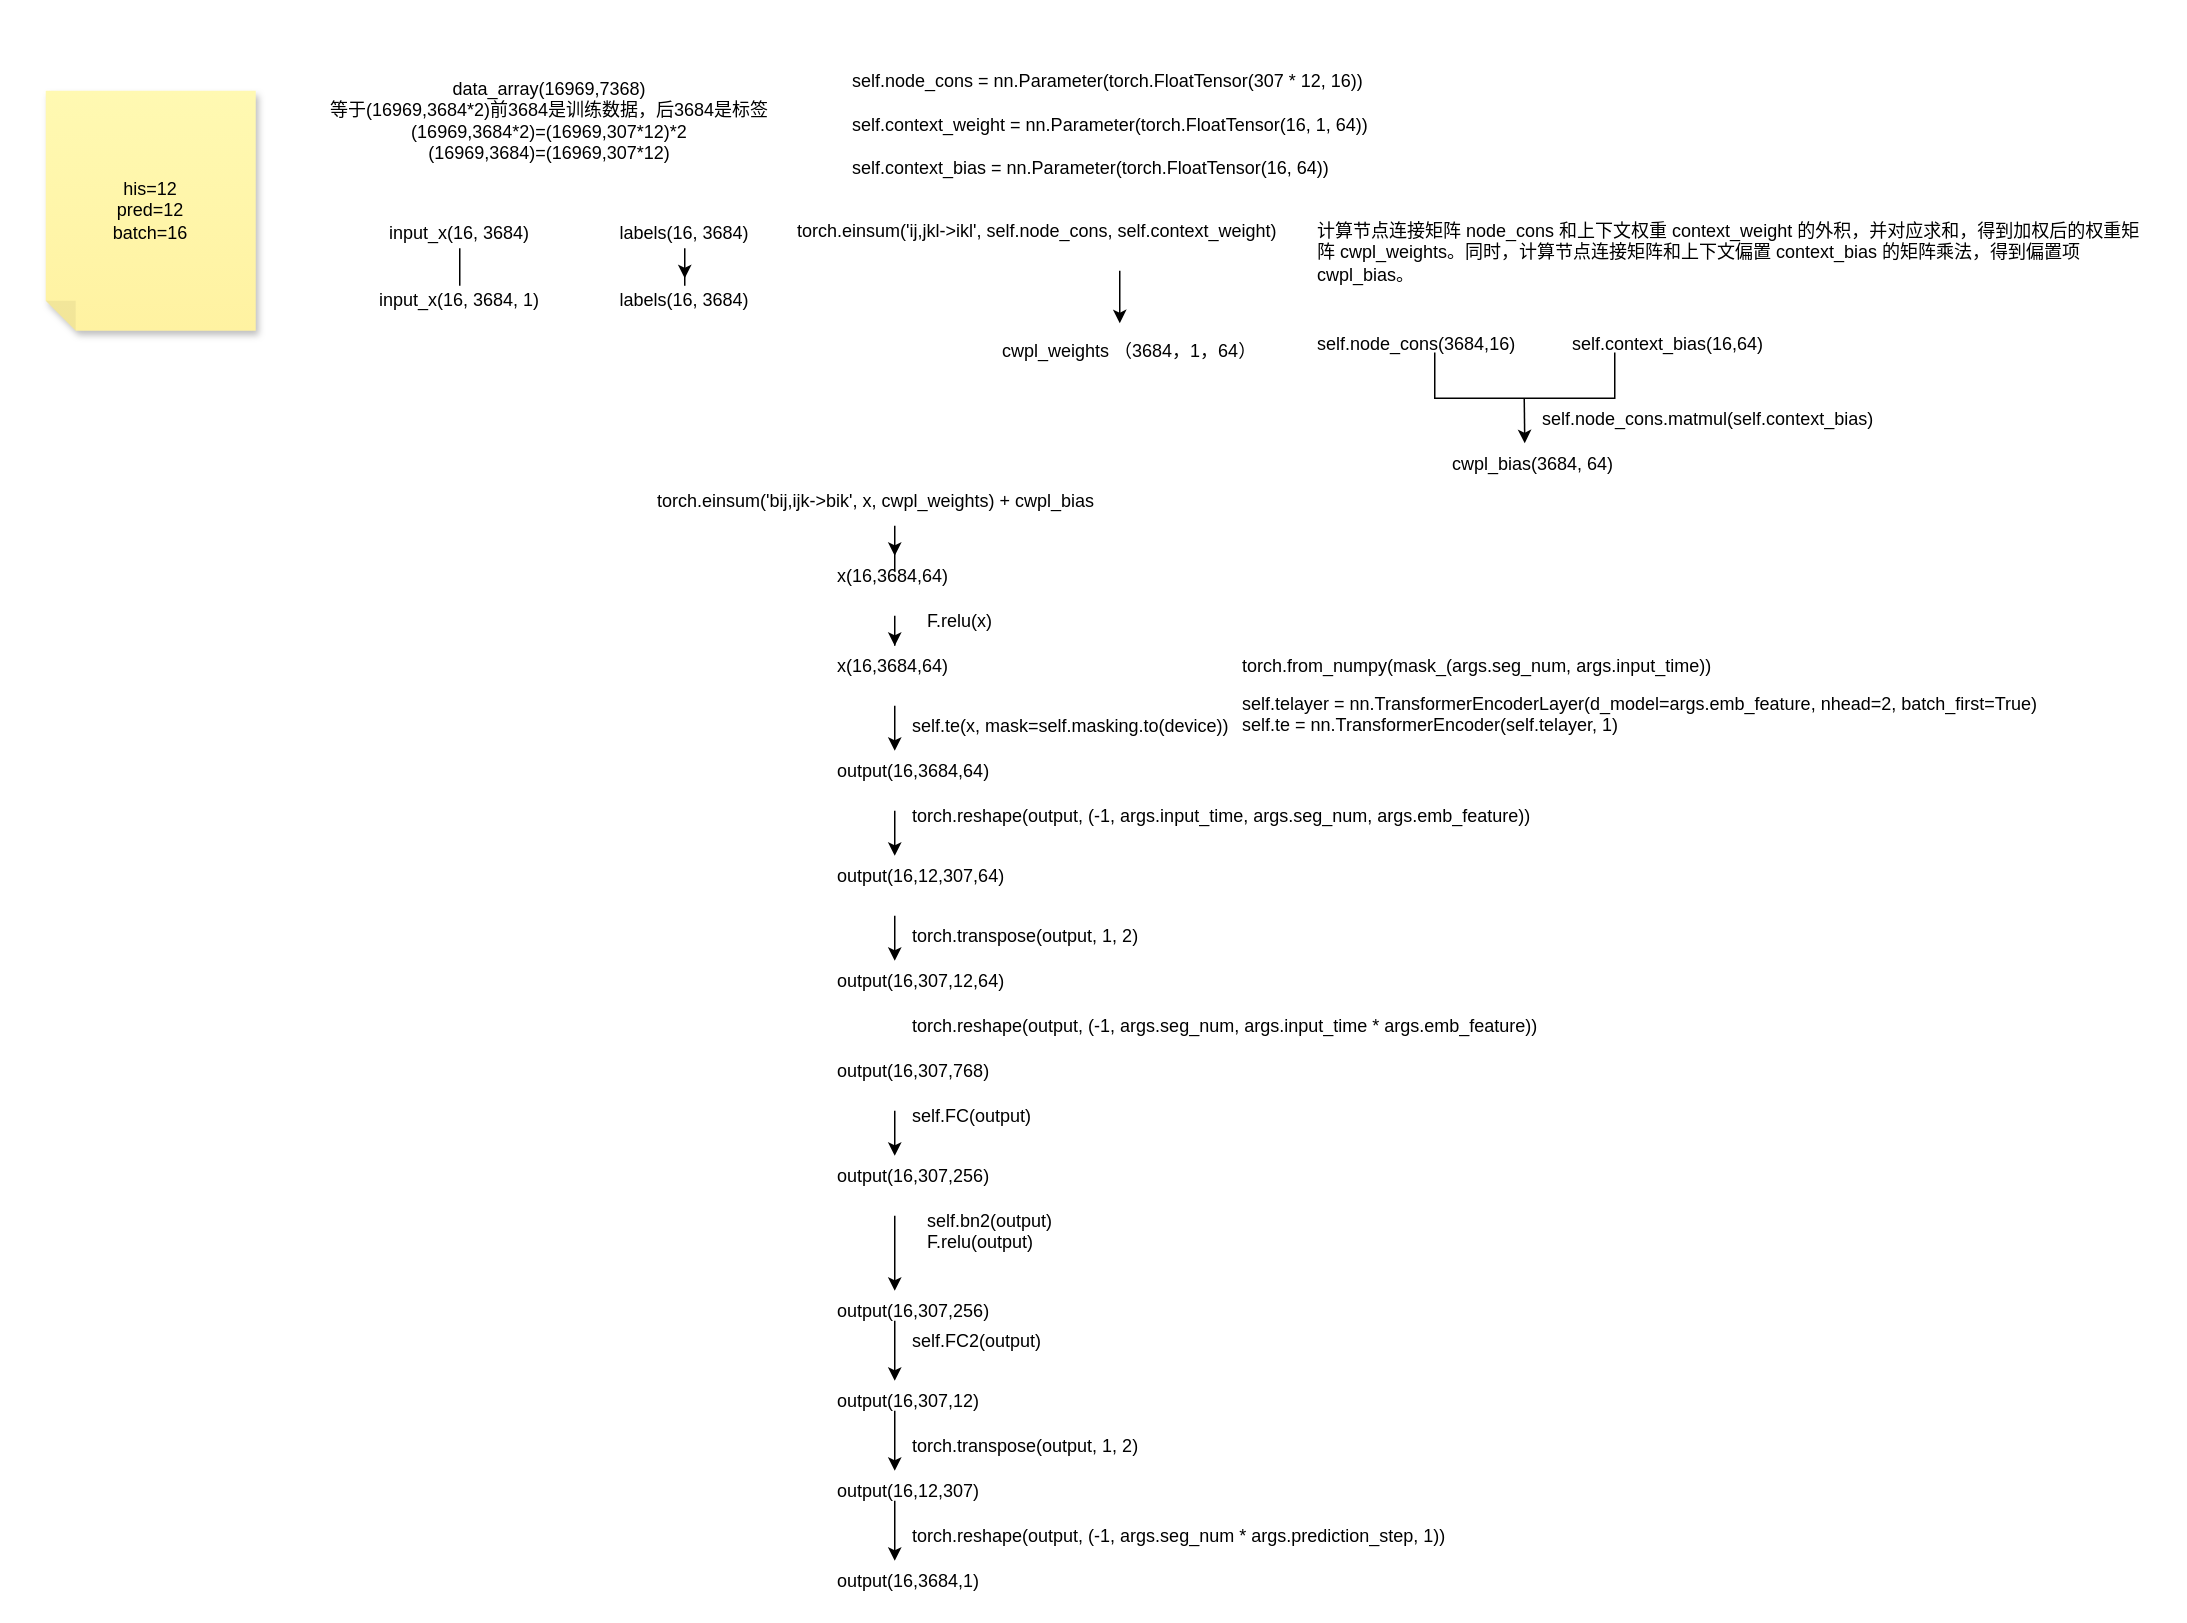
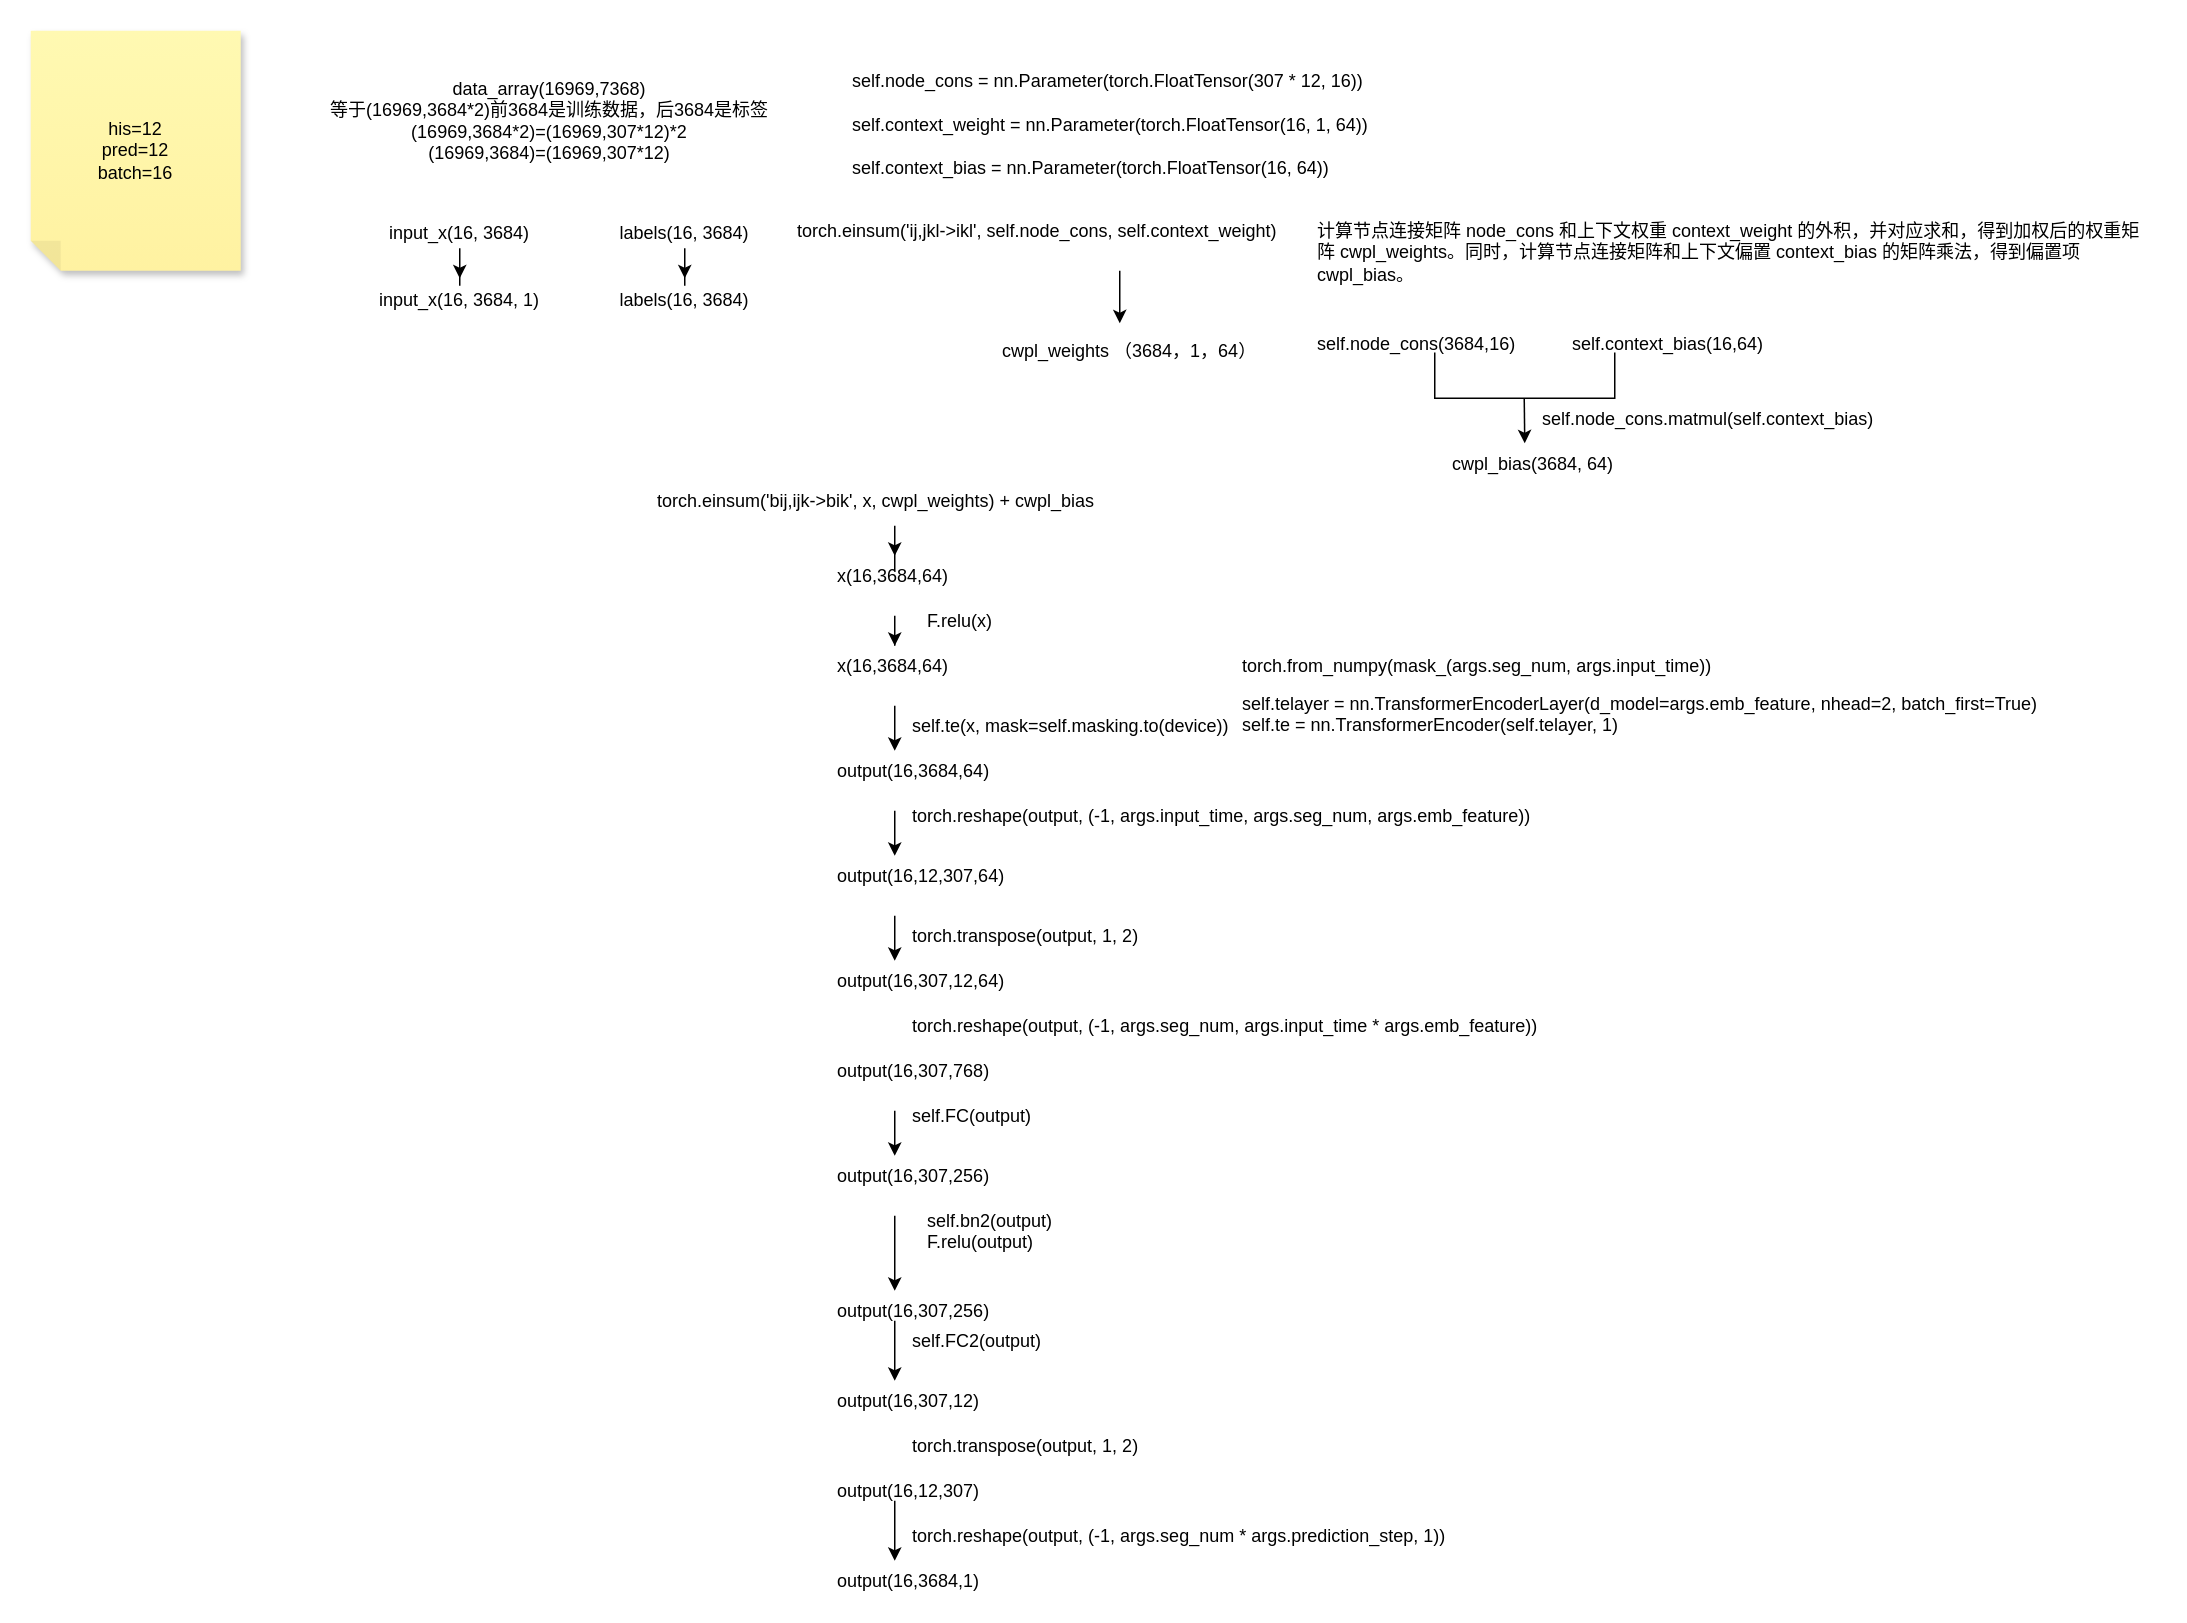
(151, 211) -> (136, 151)
(460, 271) -> (460, 267)
(895, 1436) -> none
